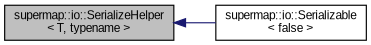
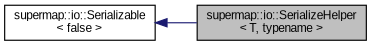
(201, 23) -> (182, 23)
